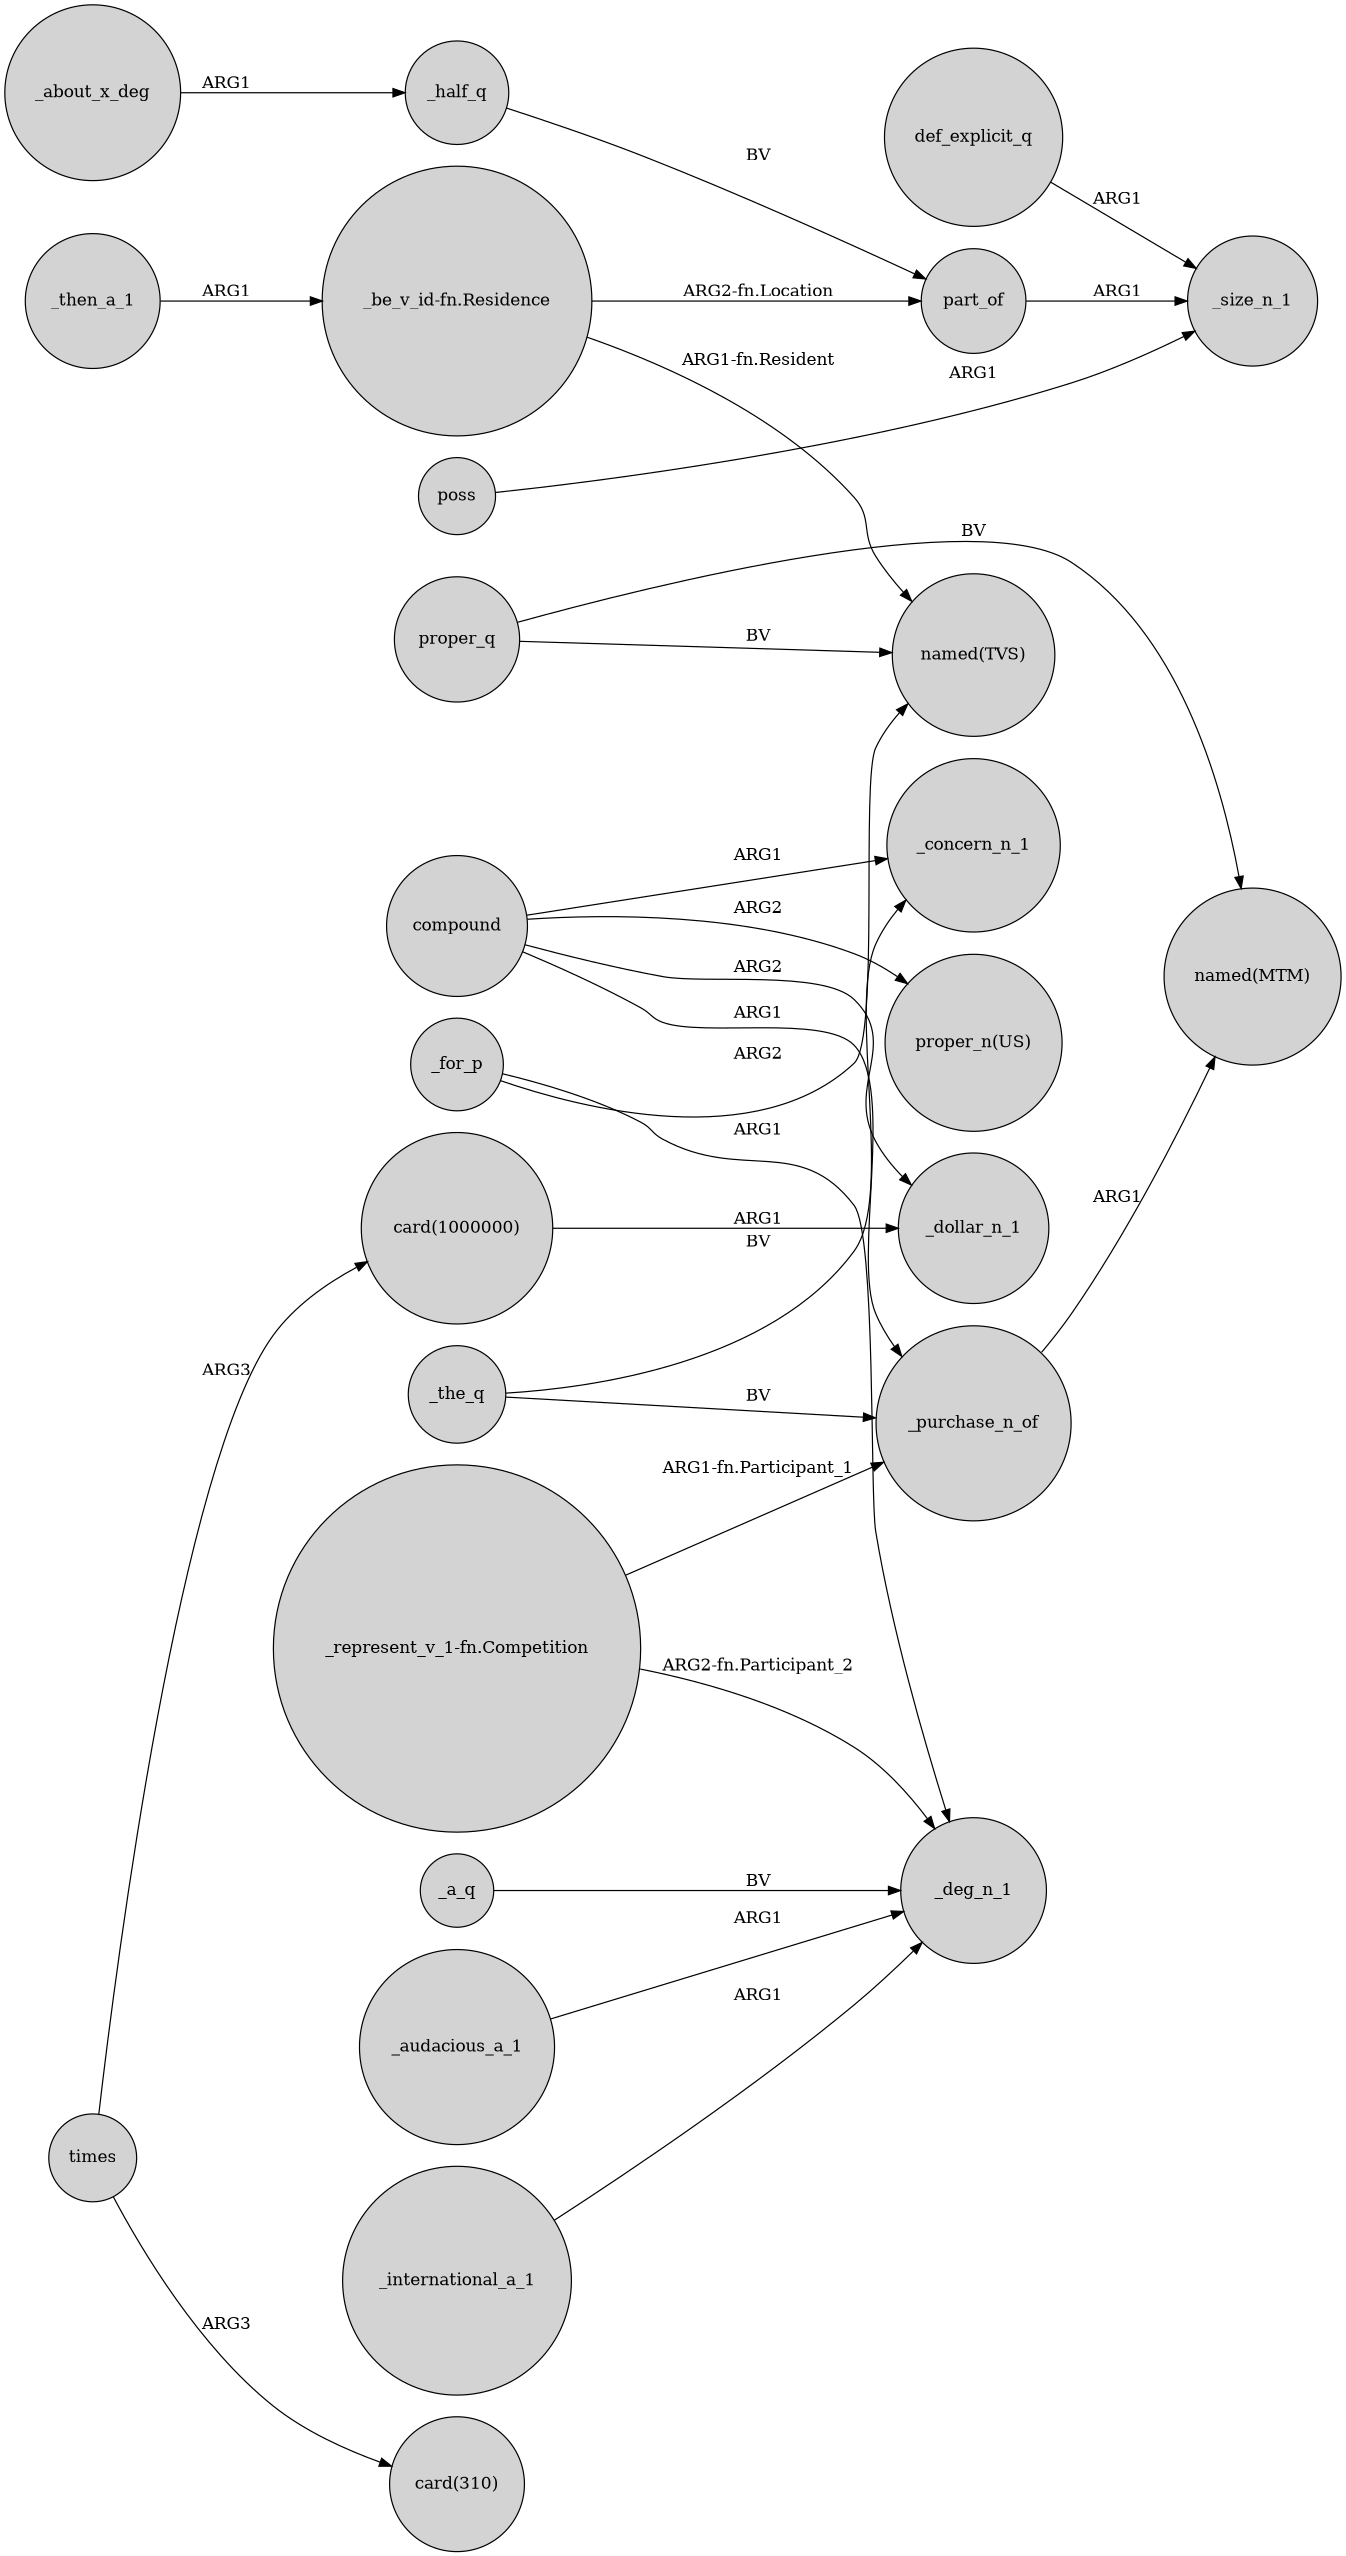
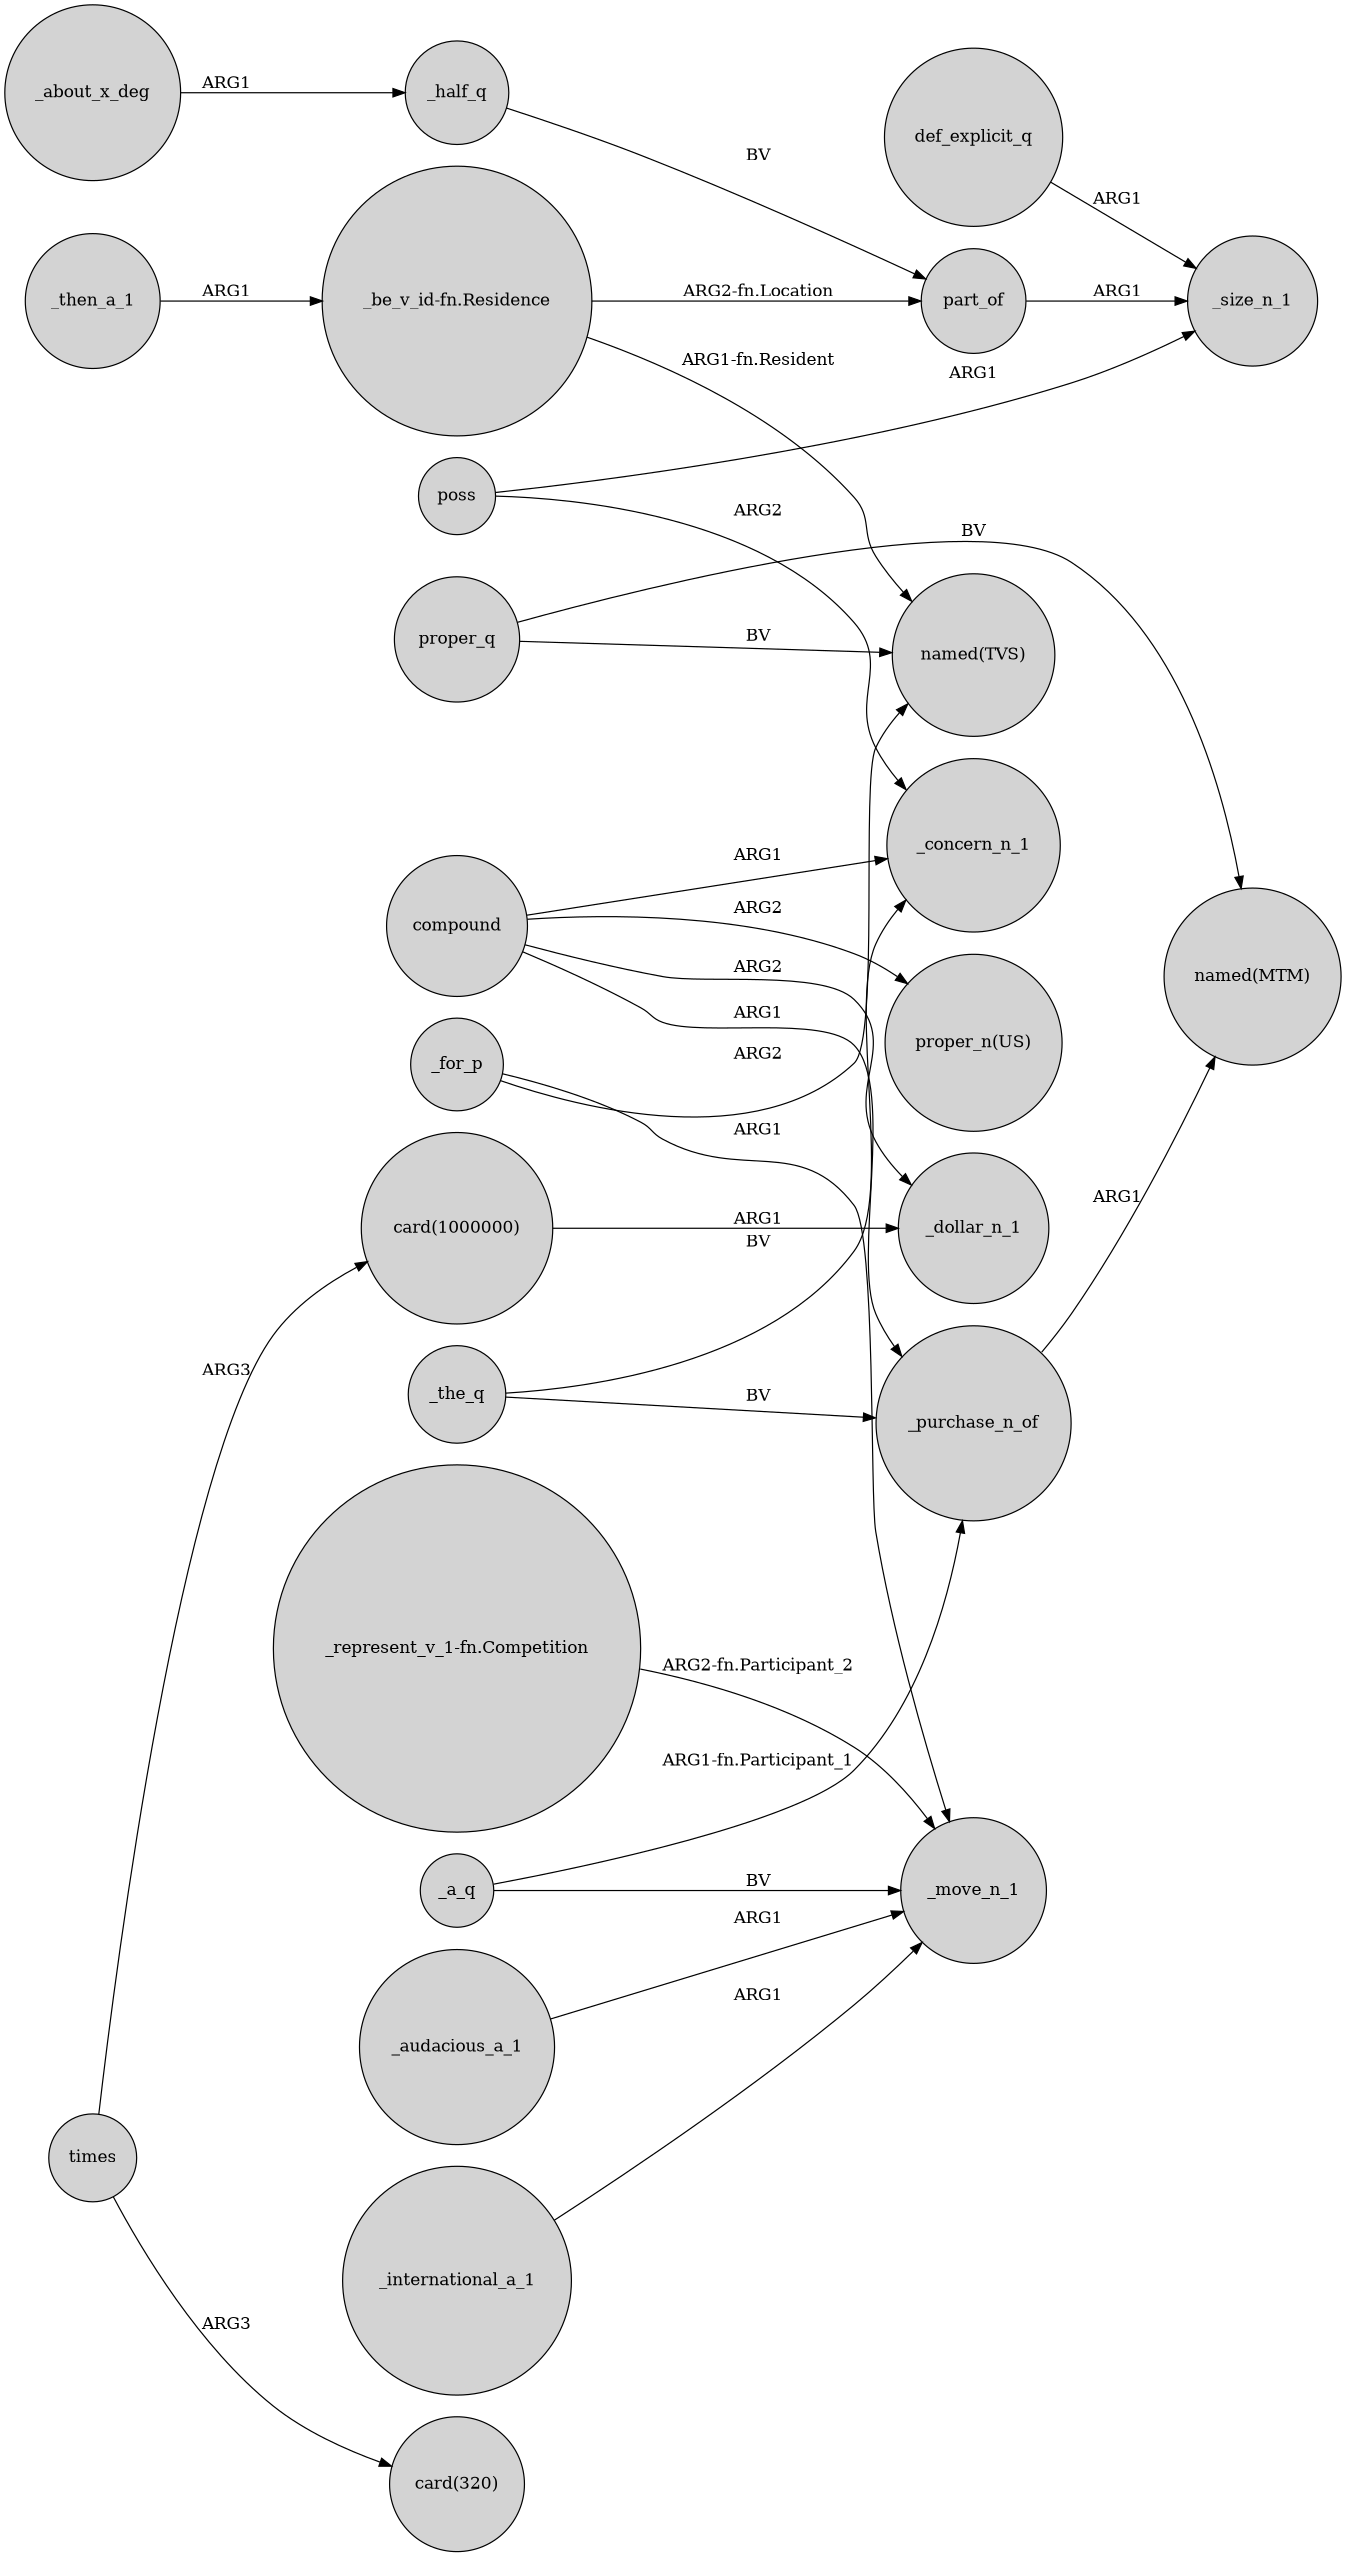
none -> (767, 556)
(749, 1521) -> (804, 1800)
(974, 1891) -> (974, 1891)
(457, 2484) -> (457, 2484)
